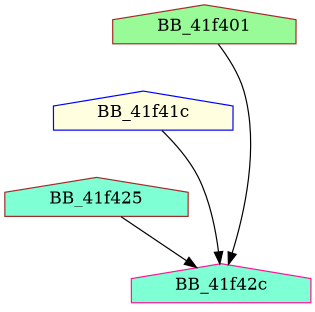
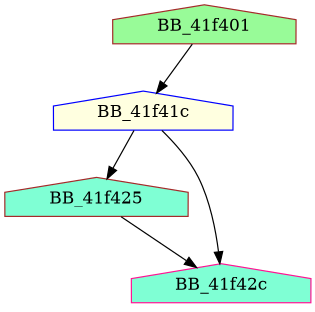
(250, 146) -> (178, 64)
none -> (123, 149)
